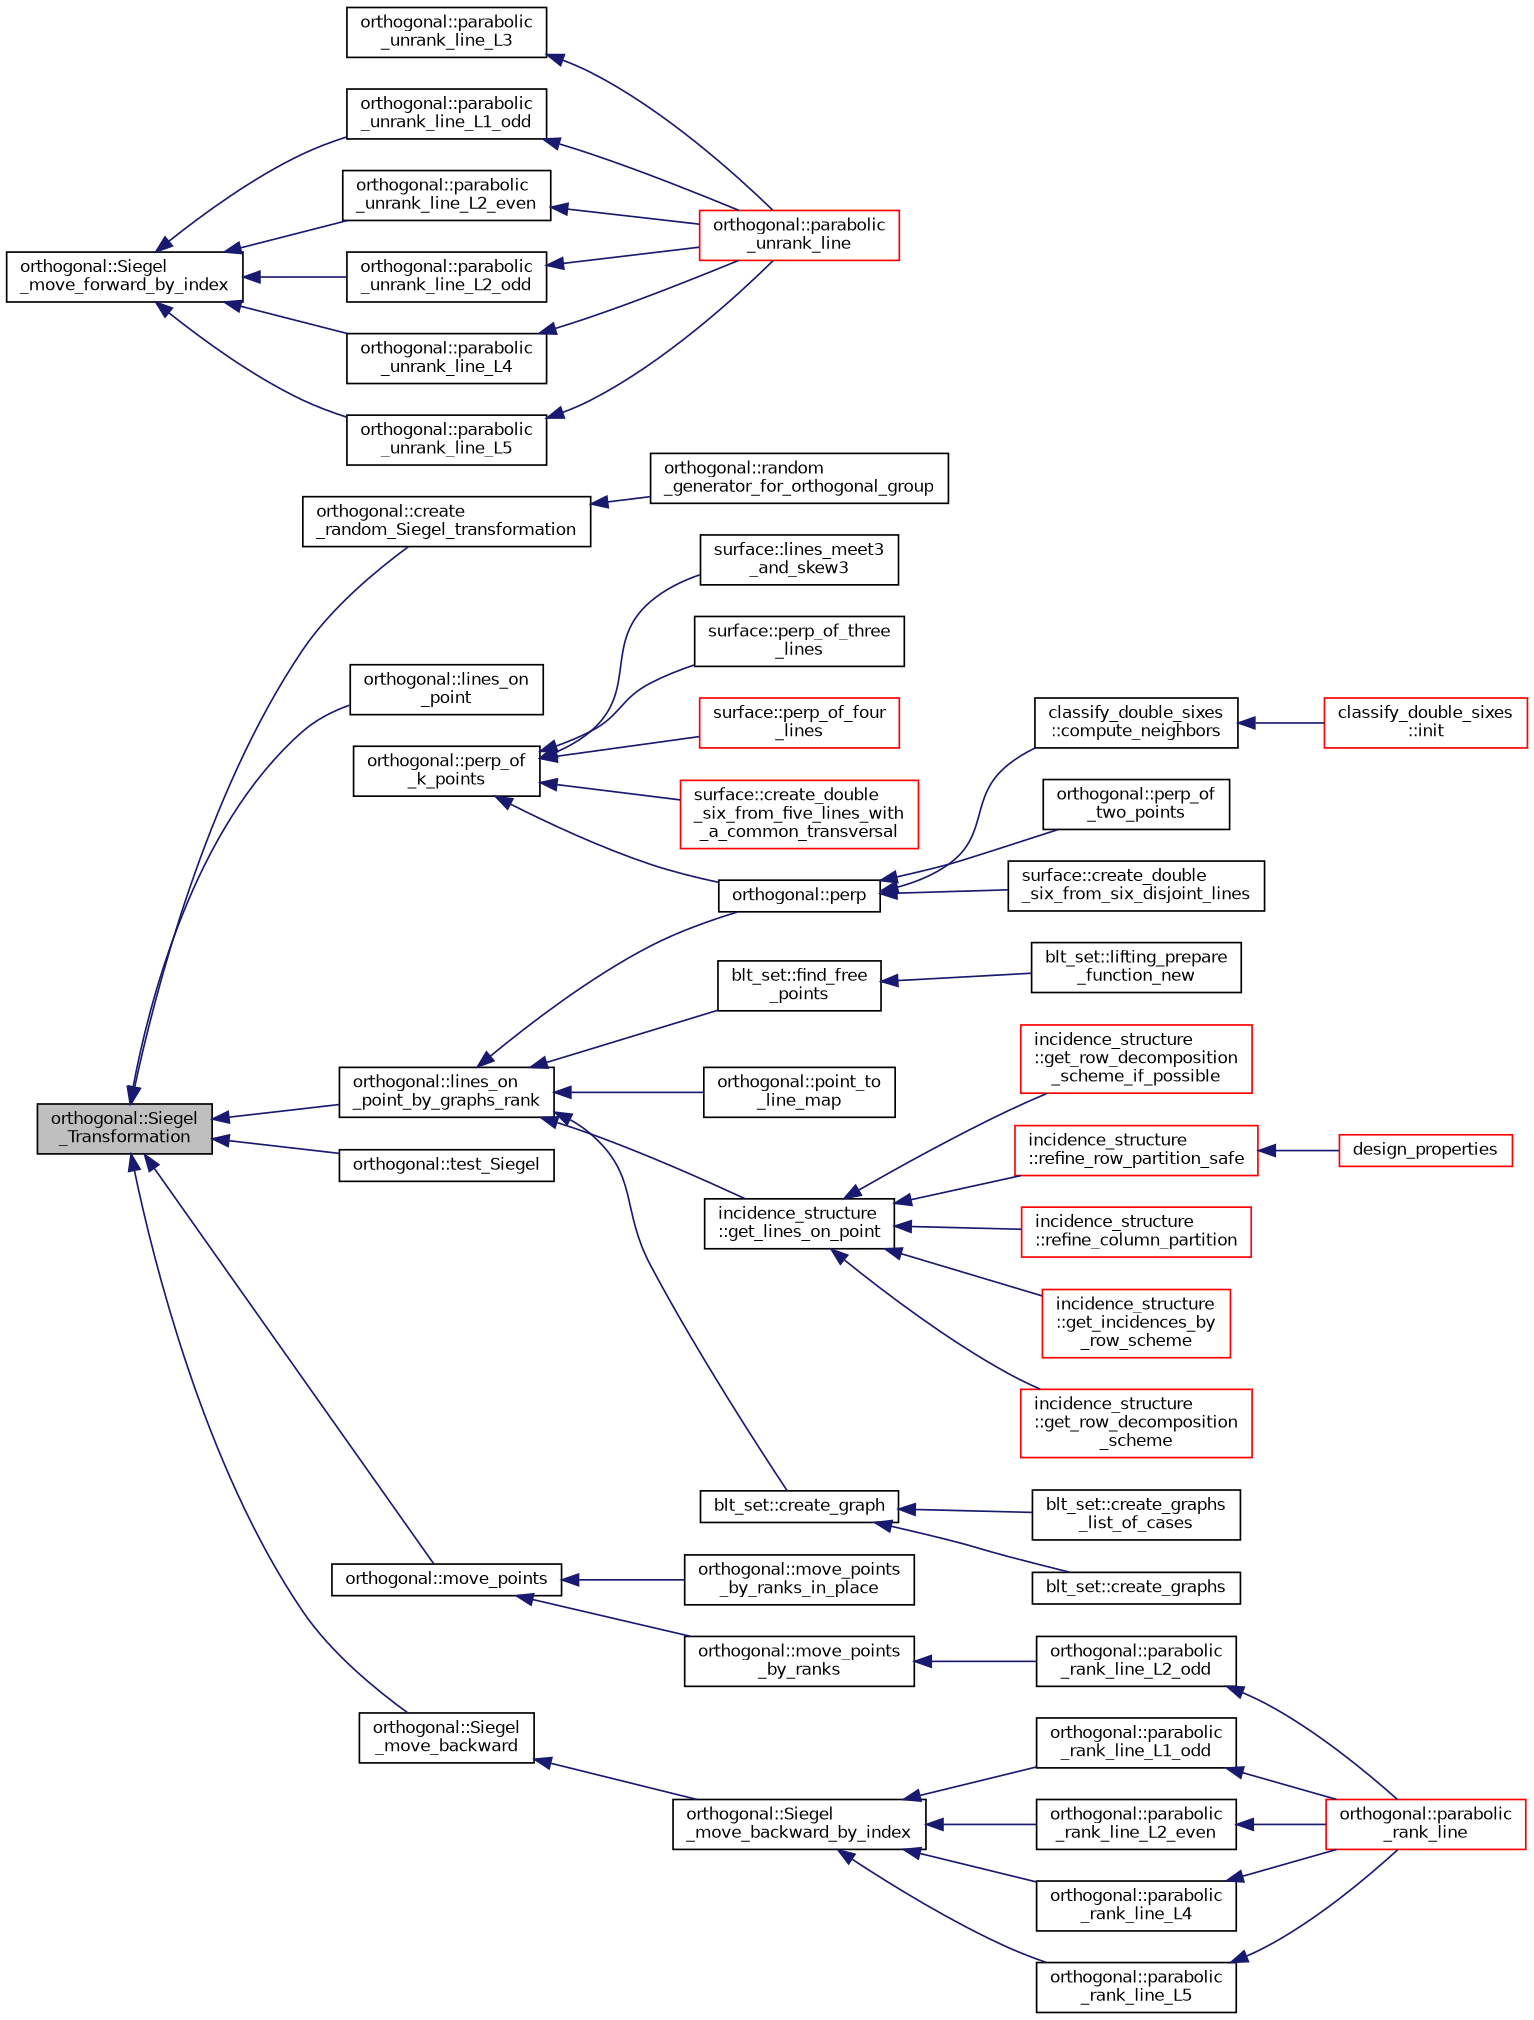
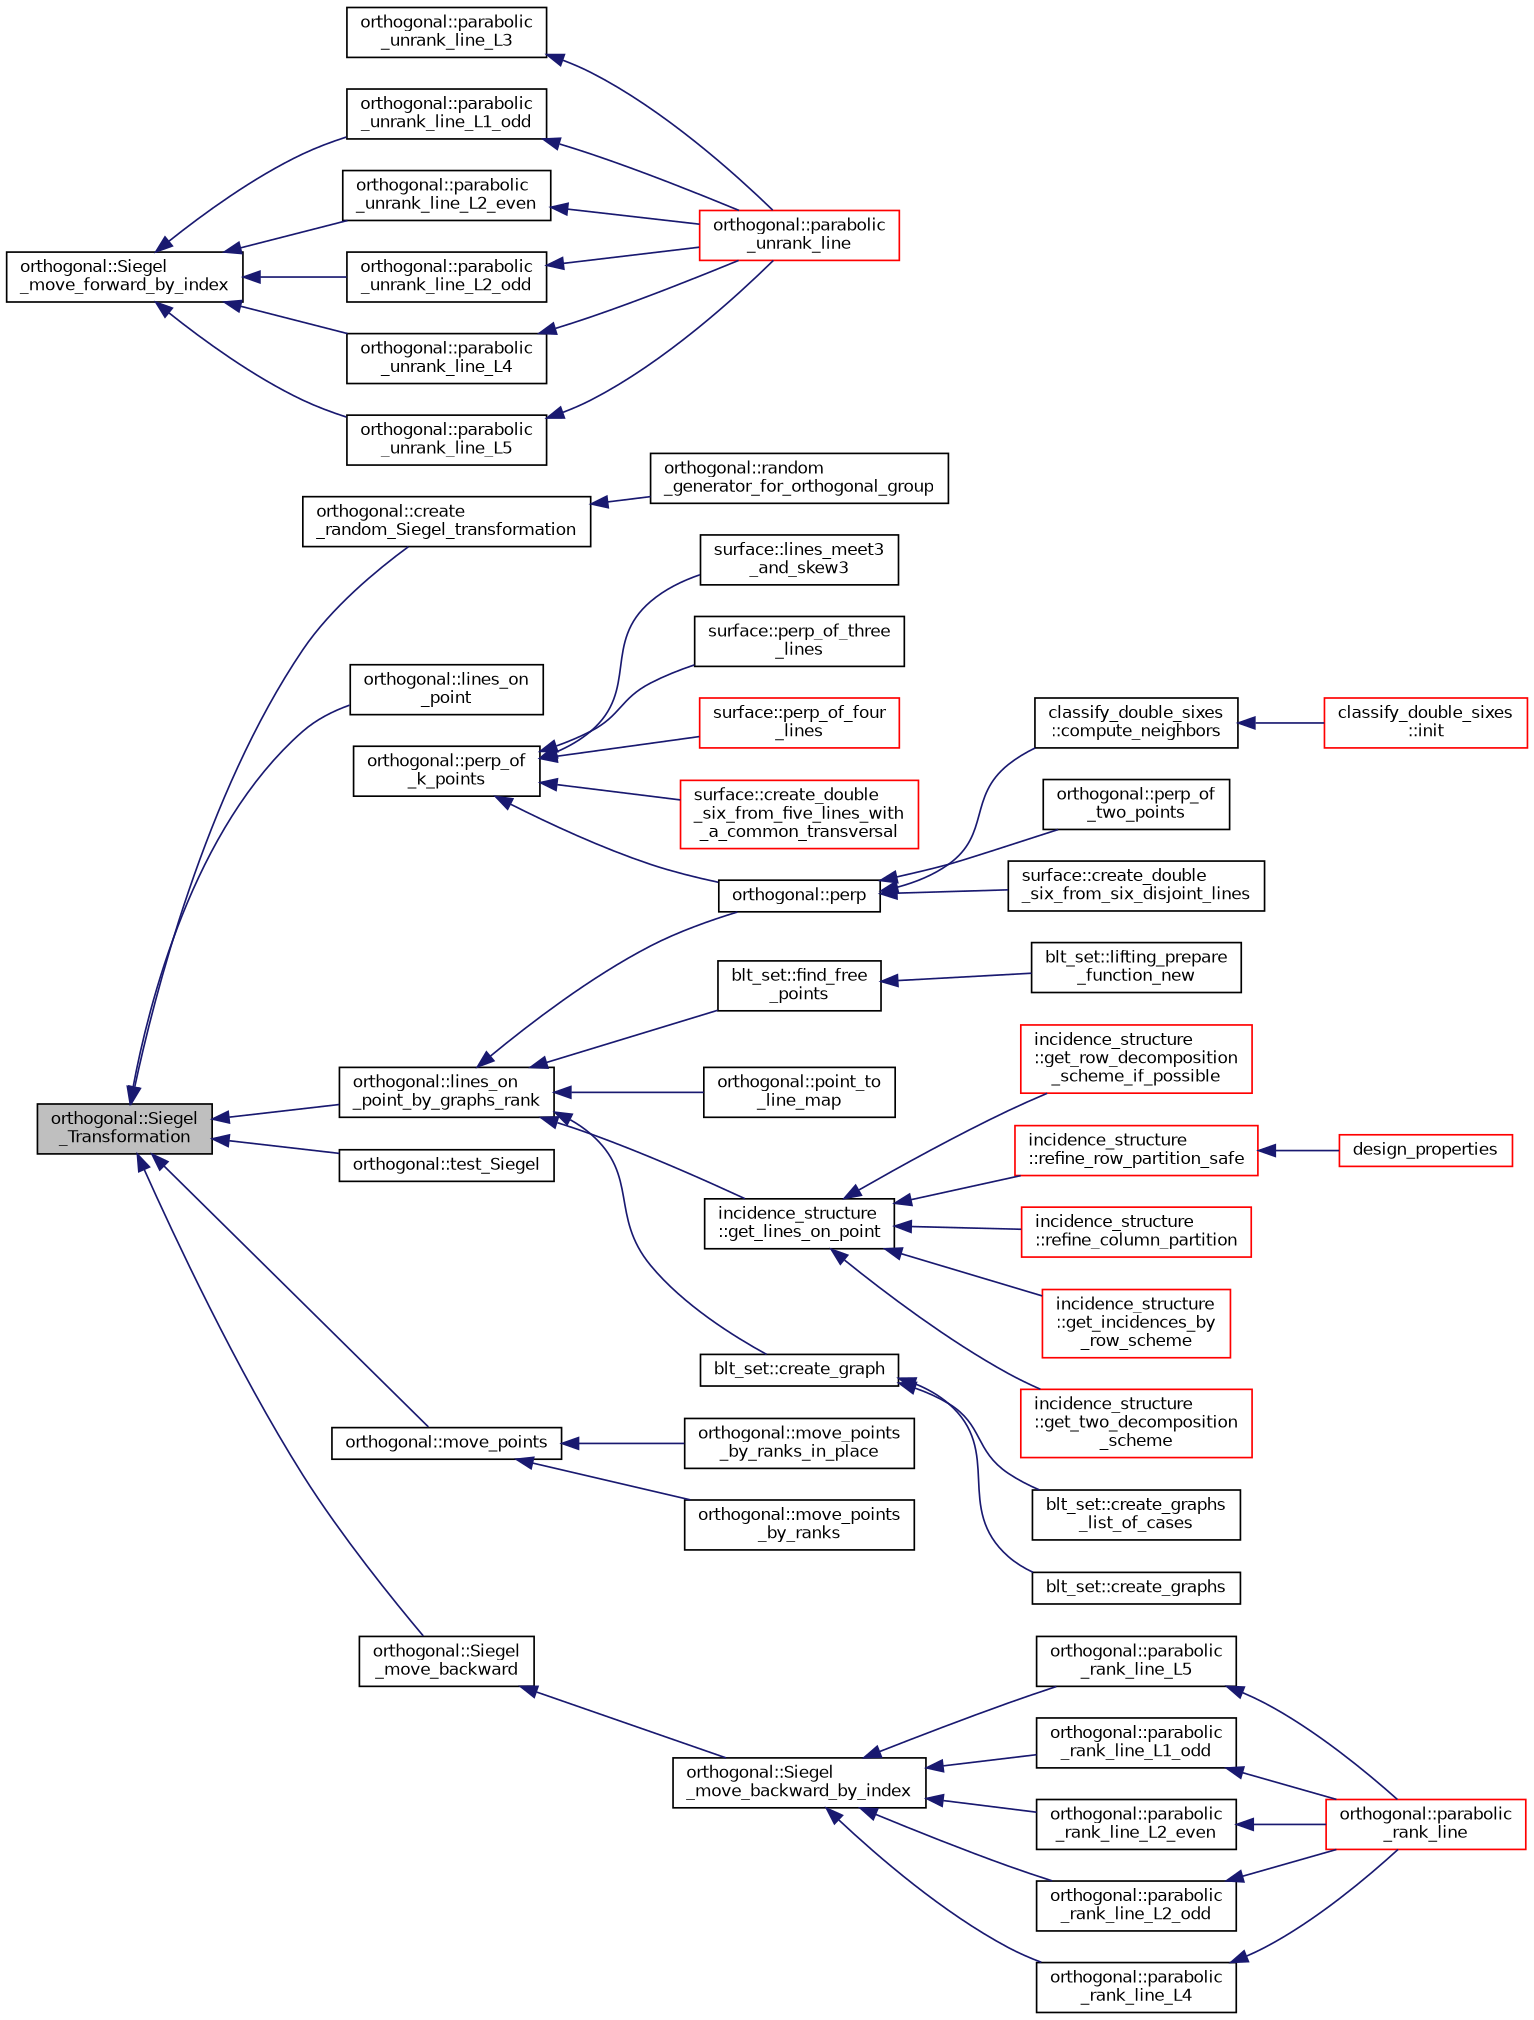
(1136, 1423) -> (1136, 1423)
(984, 1661) -> (963, 1849)
